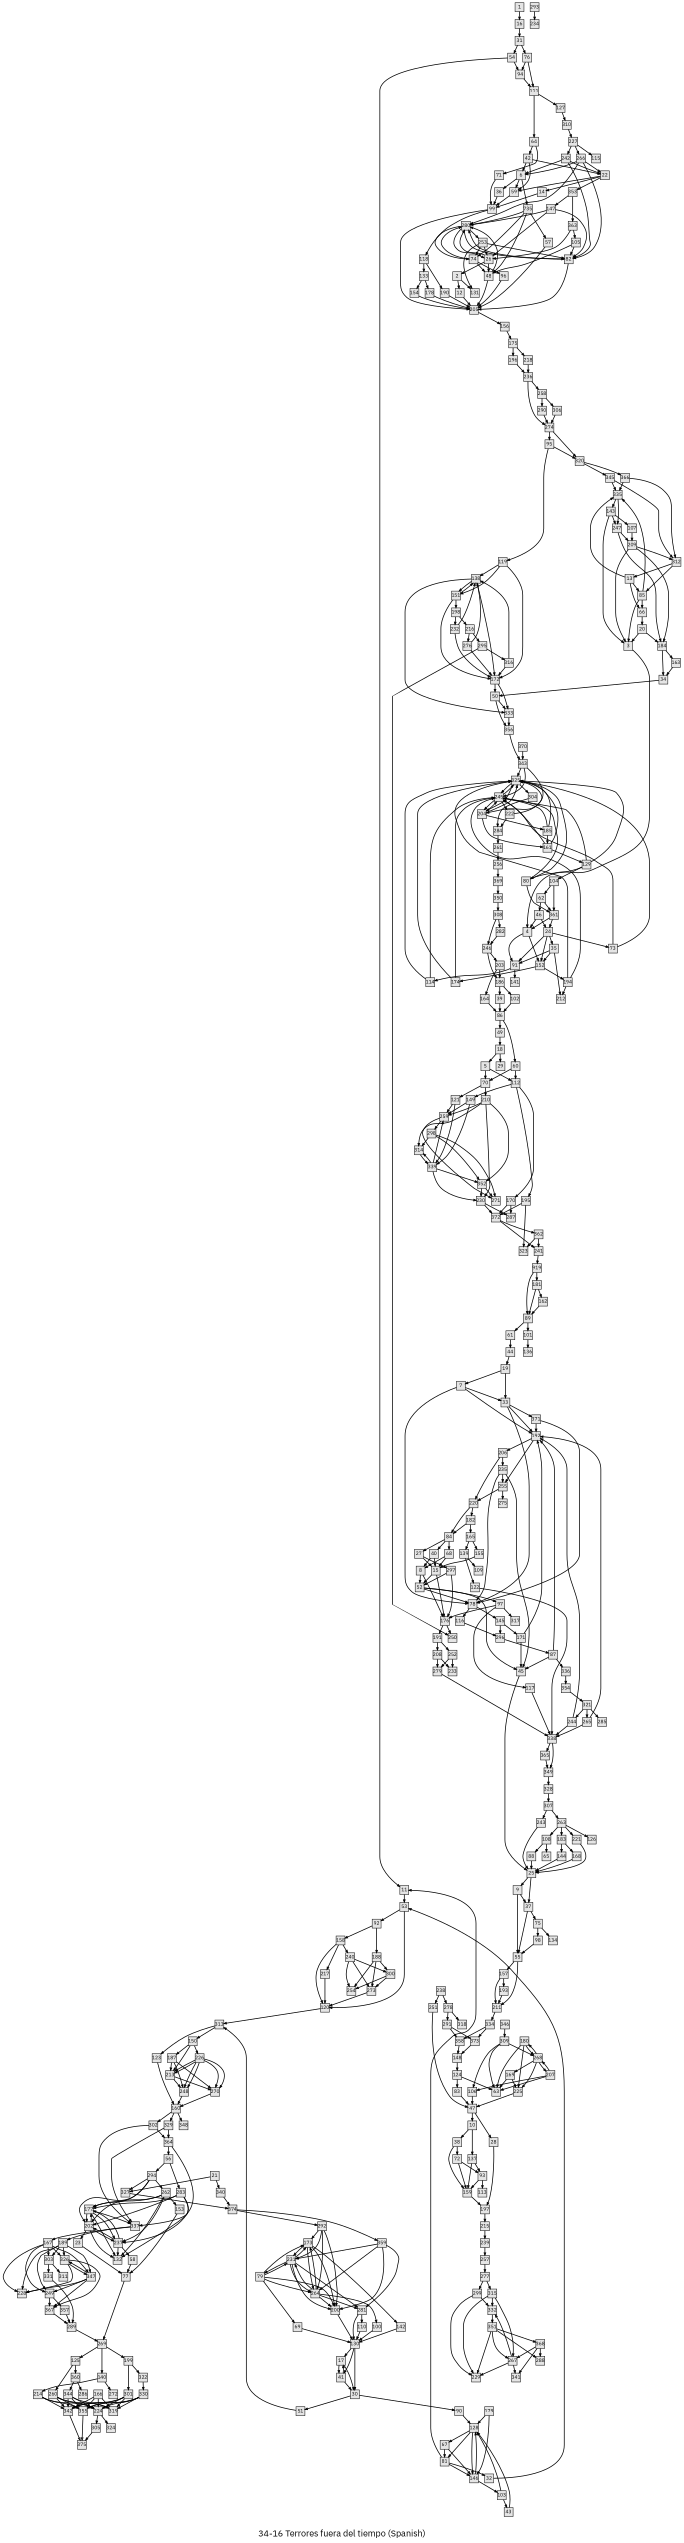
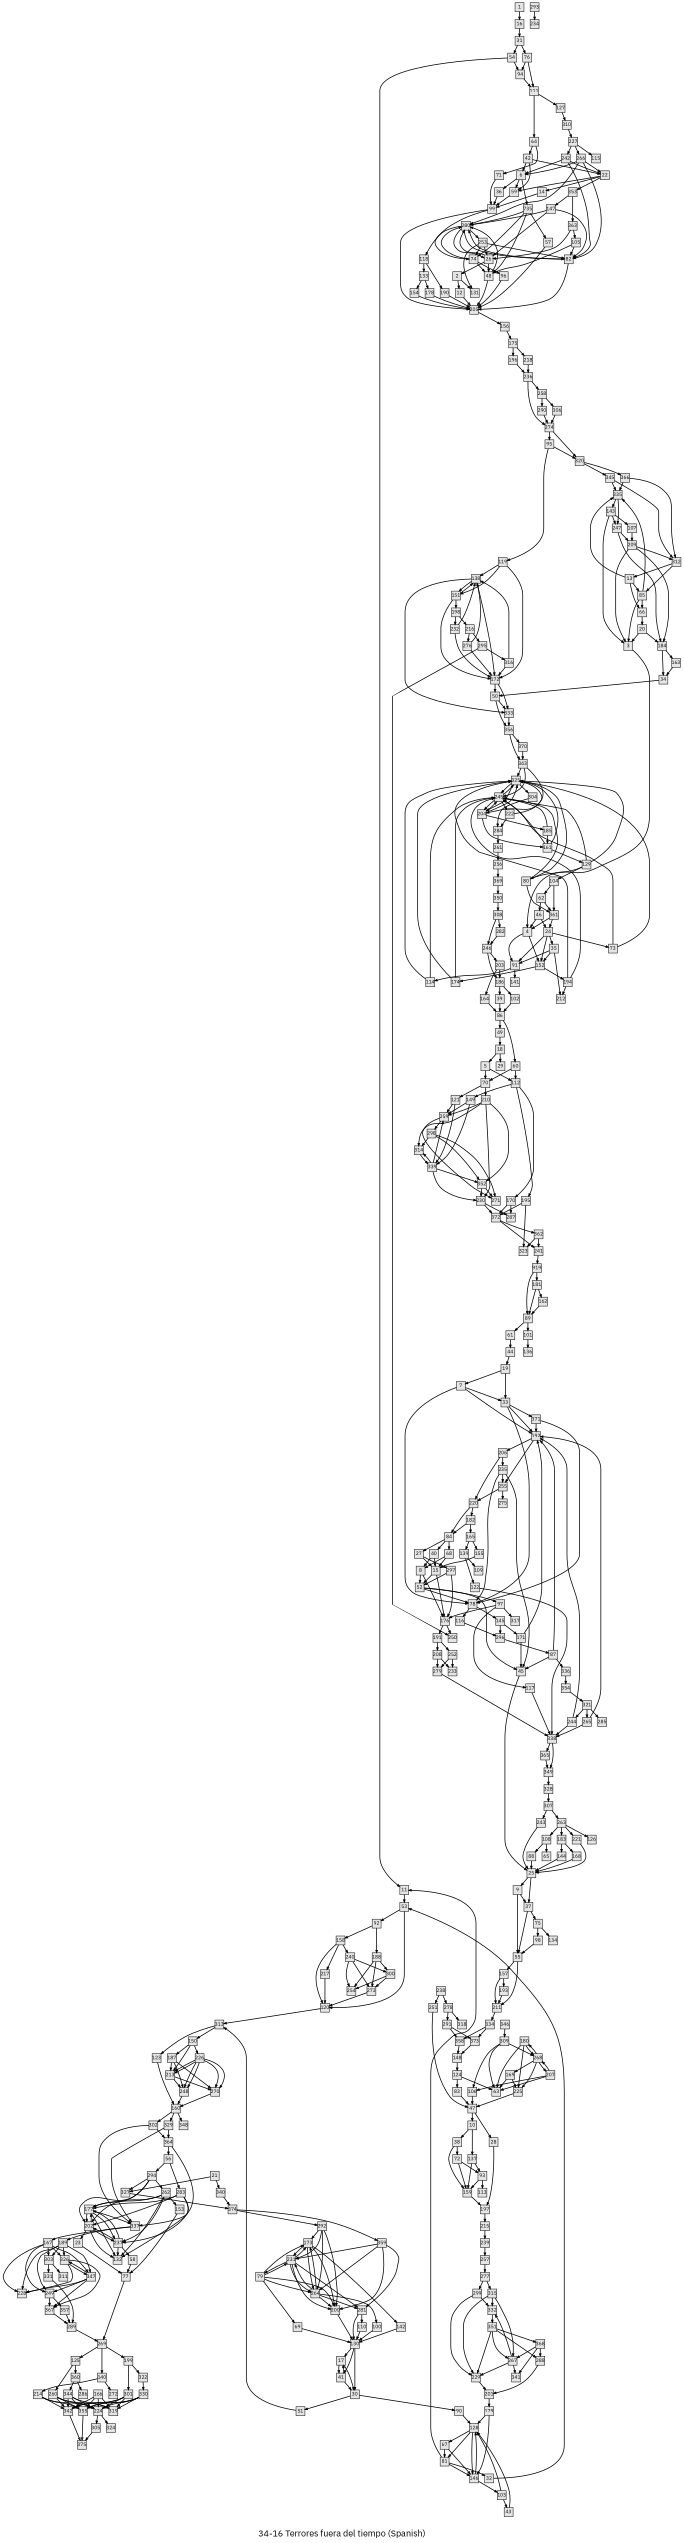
none -> (515, 737)
(549, 799) -> none
none -> (489, 2394)
